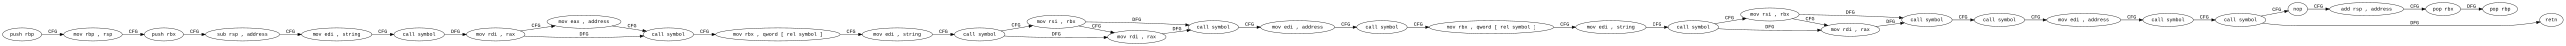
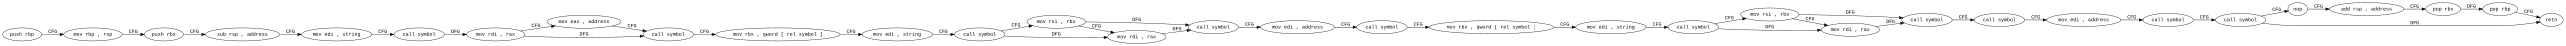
none -> (2526, 15)
